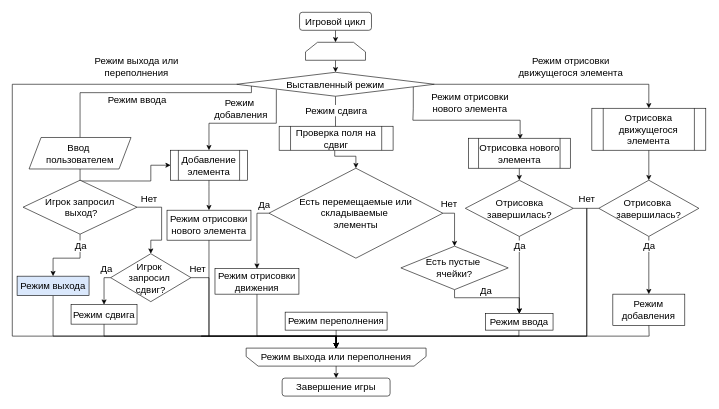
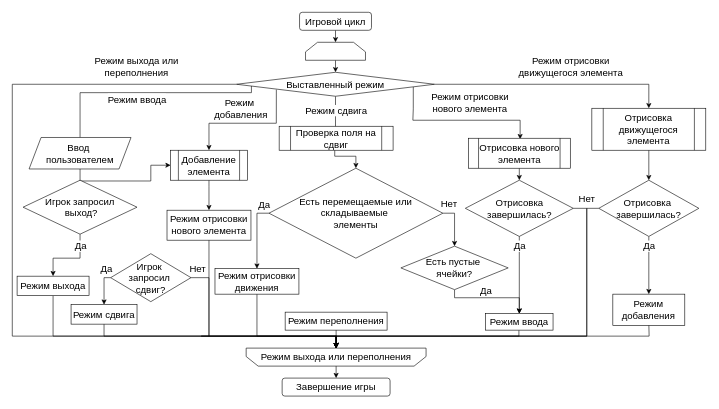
(162, 223) -> none
(53, 286) -> (53, 286)
